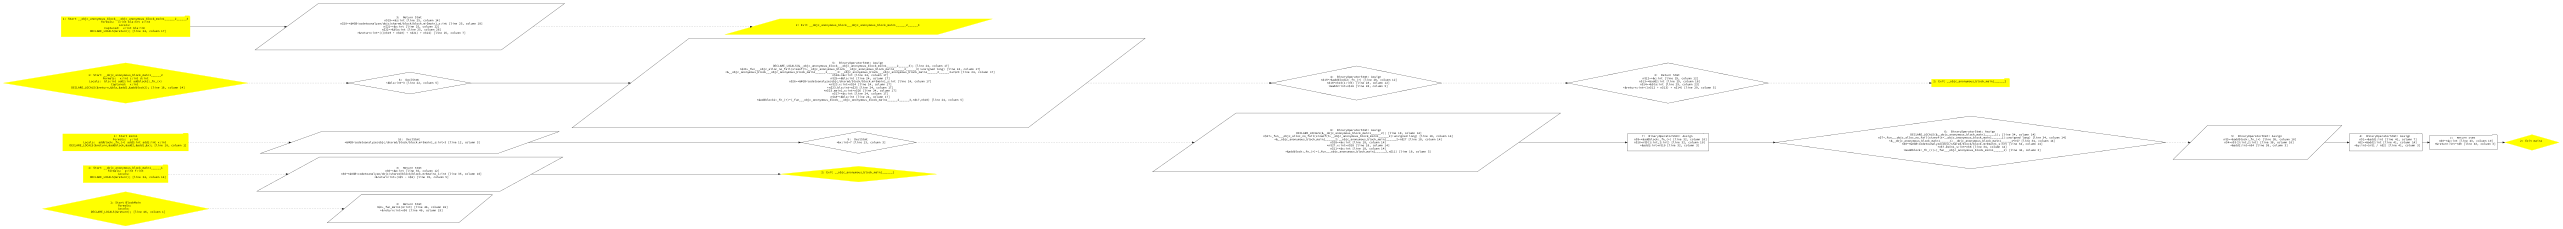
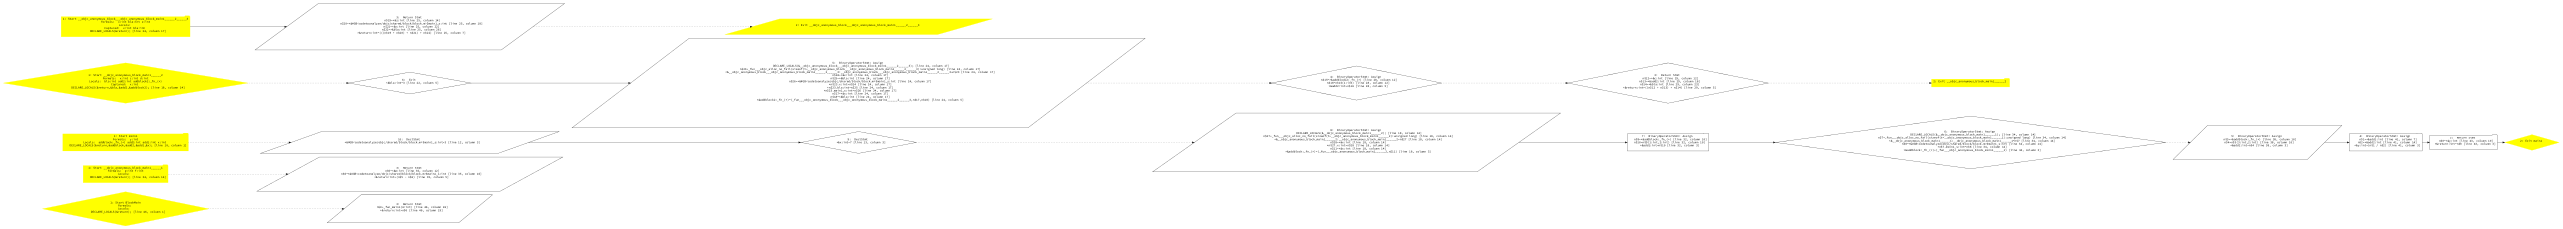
(410, 83) -> (410, 83)
(859, 174) -> none
